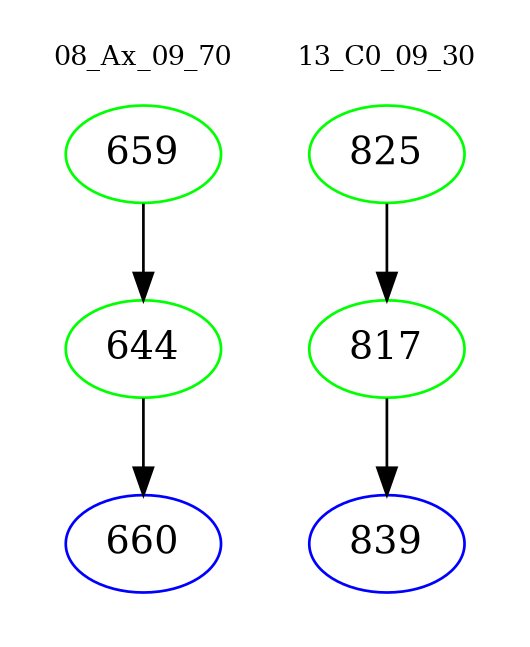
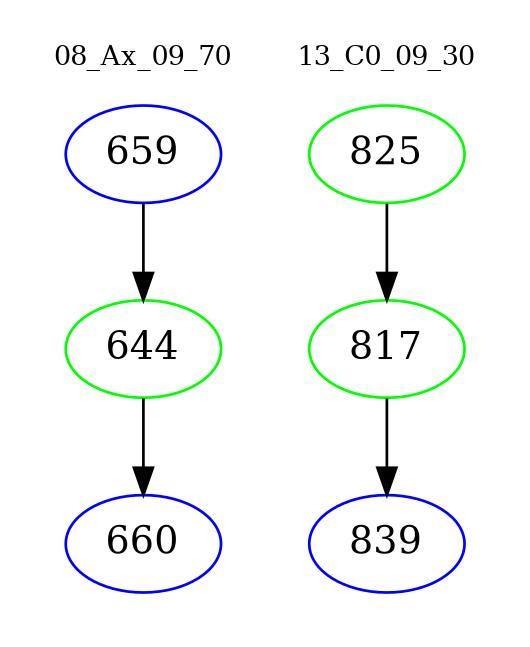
(143, 154) -> (143, 154)
